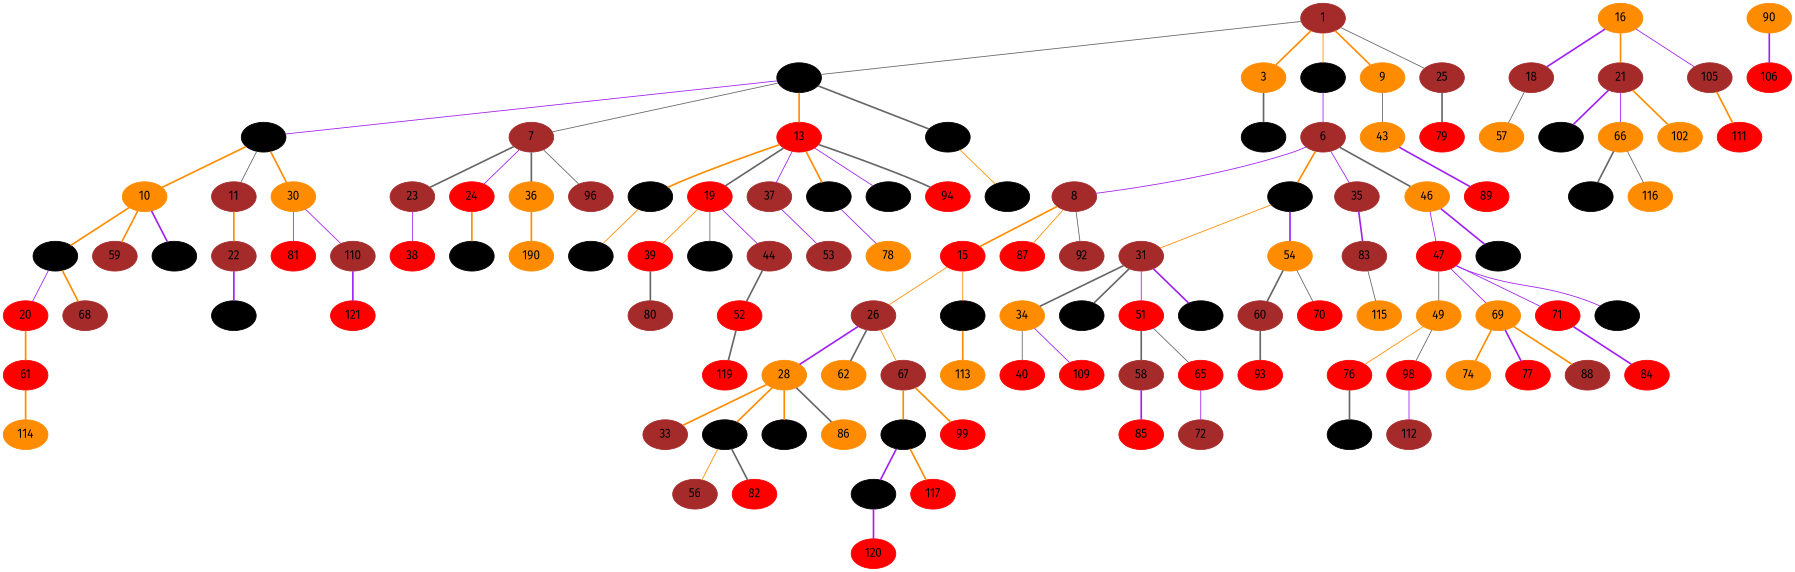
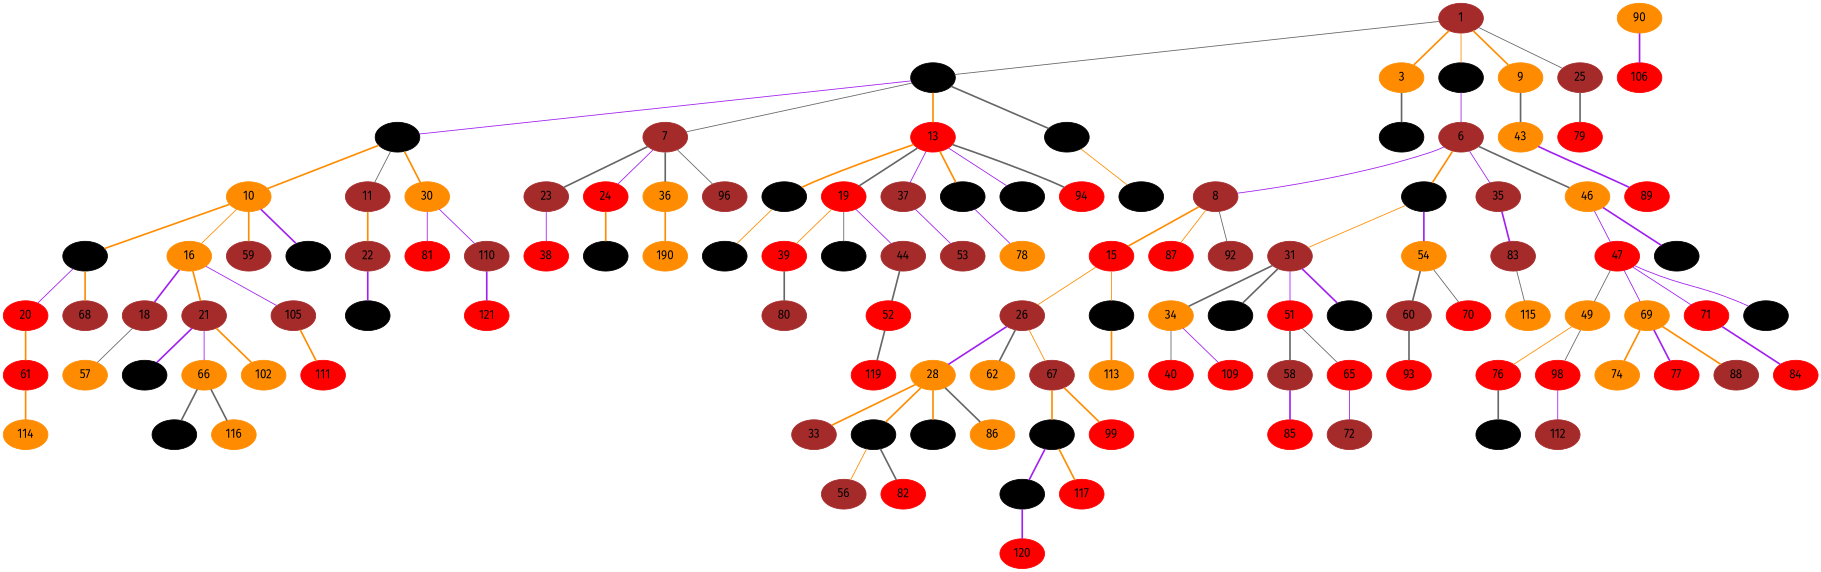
(1383, 108) -> (1521, 108)
(1635, 167) -> (219, 405)
none -> (219, 226)
